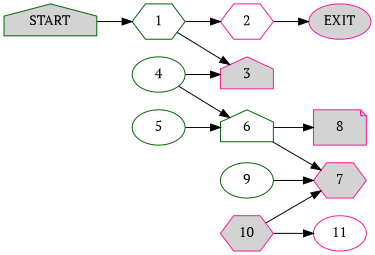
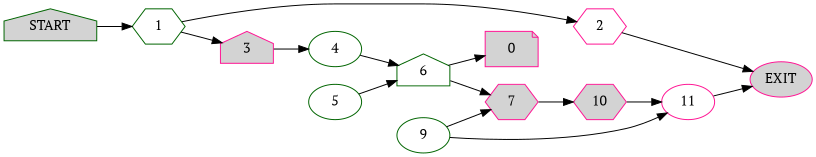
(198, 75) -> (286, 49)
none -> (728, 92)
(340, 127) -> (512, 49)
none -> (555, 138)
(289, 209) -> (551, 102)
